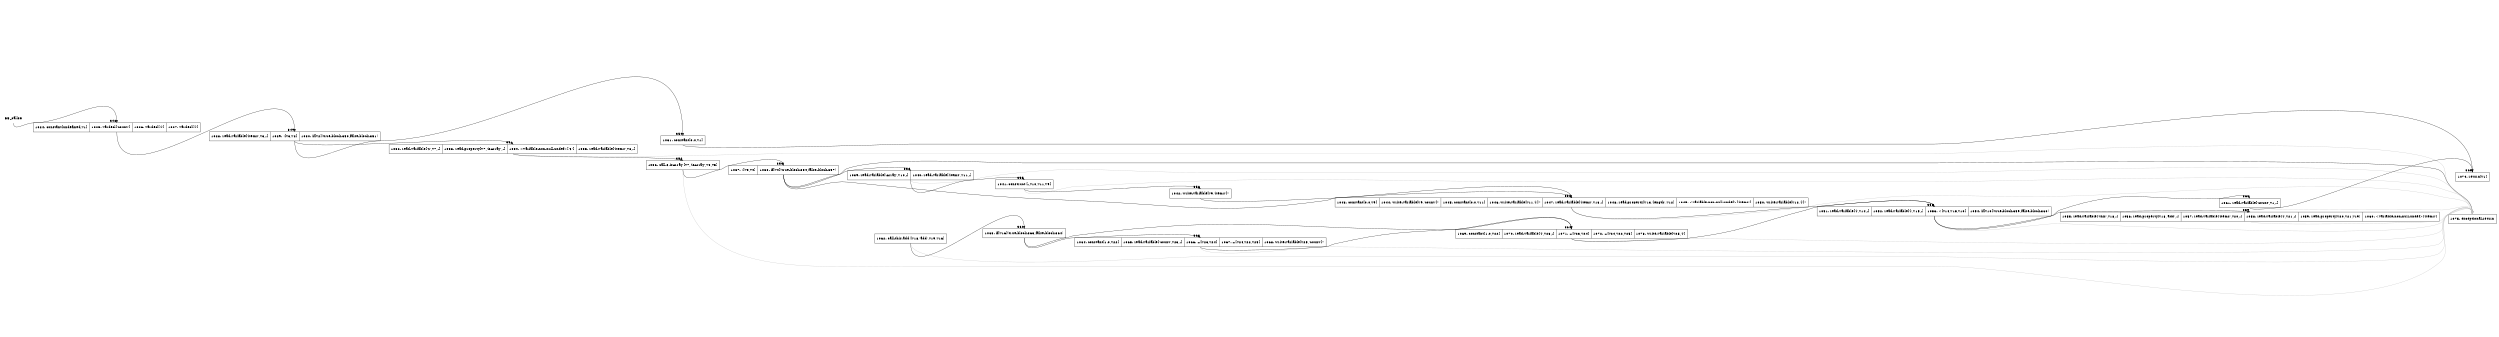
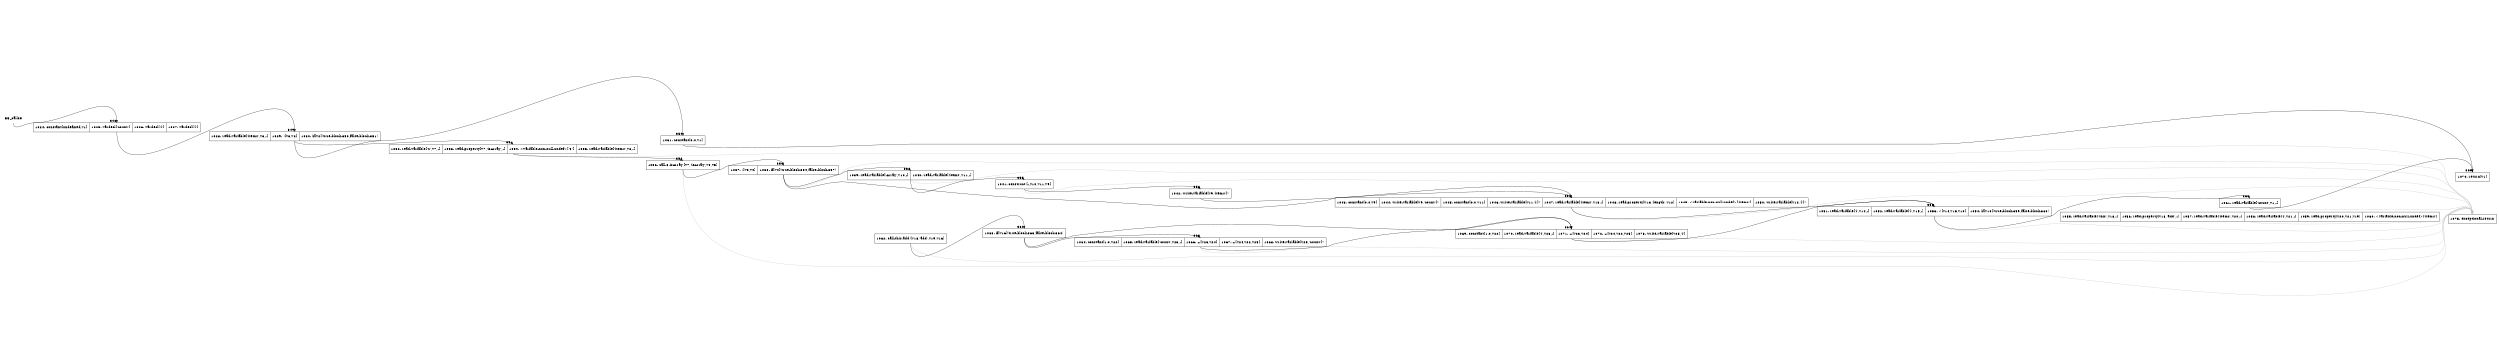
(1633, 163) -> (1633, 163)
(2087, 212) -> none
